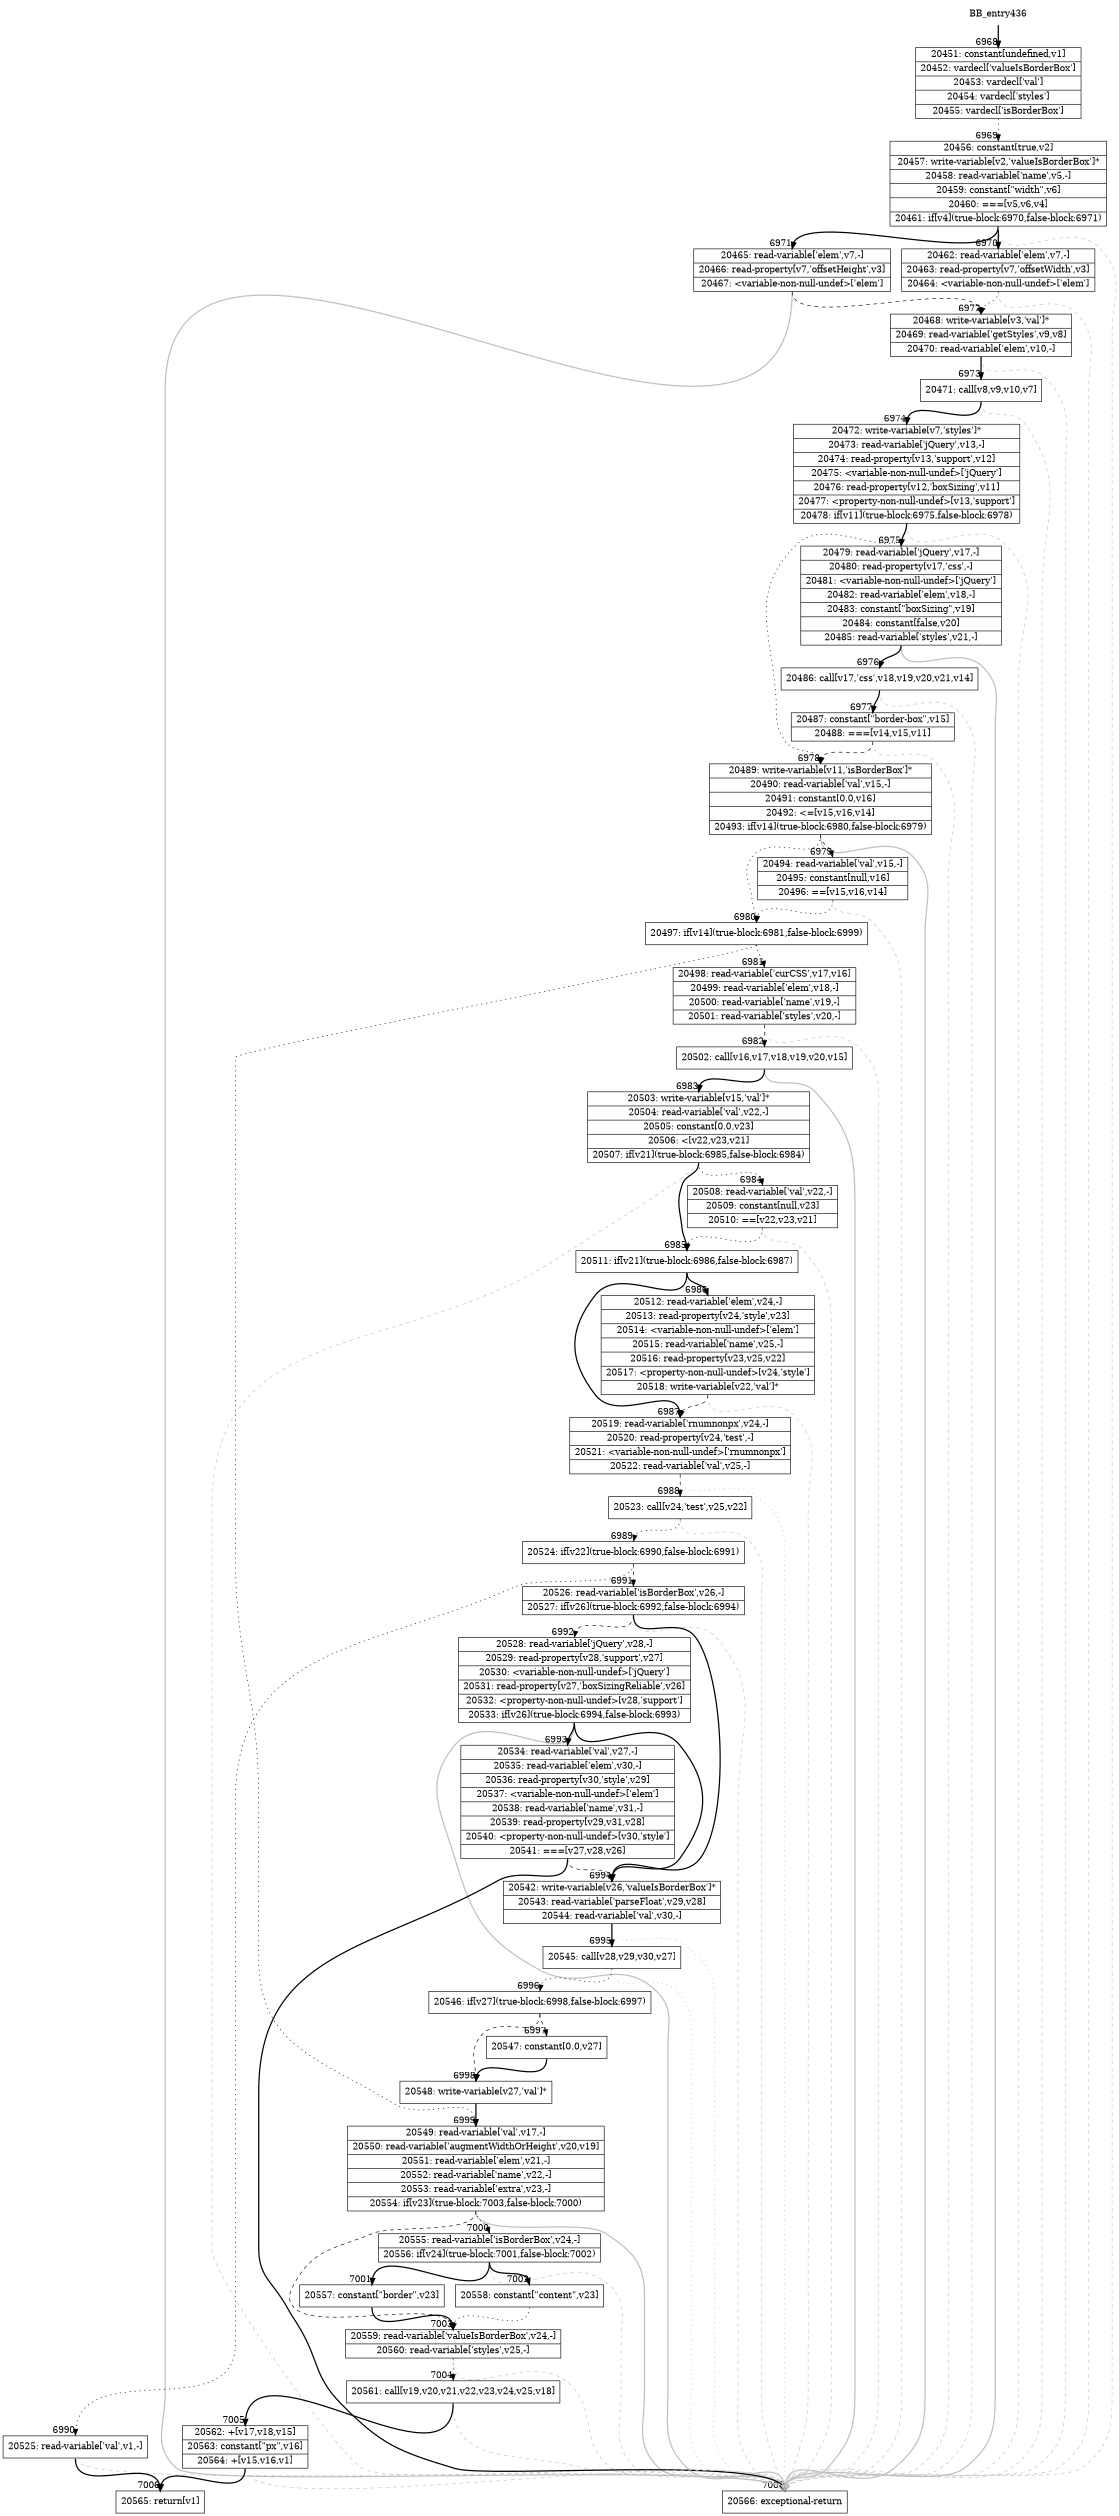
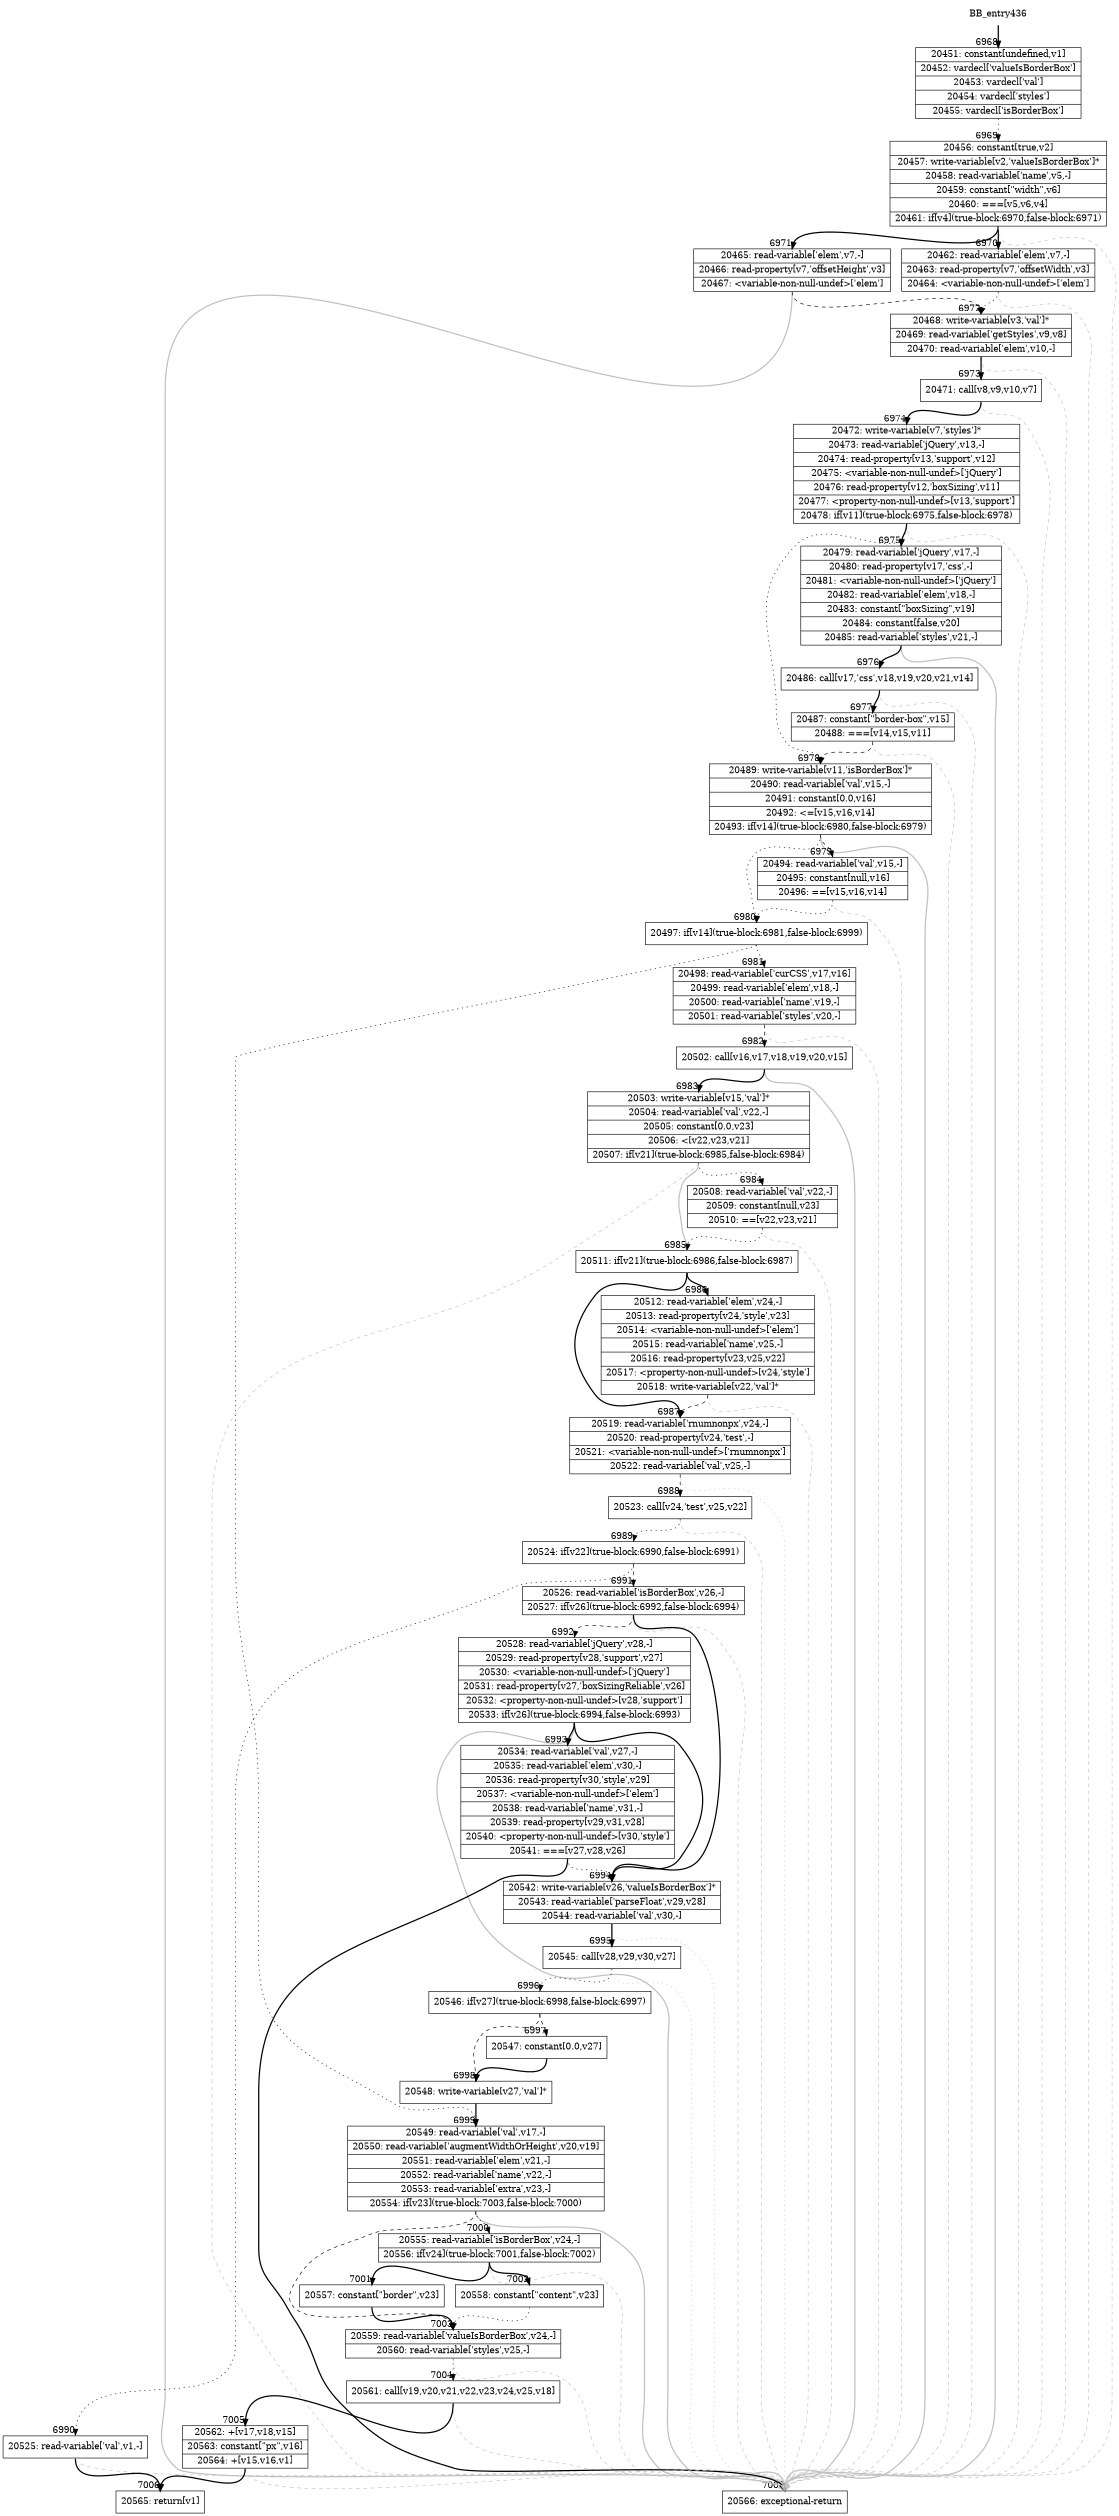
(679, 1200) -> (679, 1200)
(587, 1870) -> (587, 1870)
